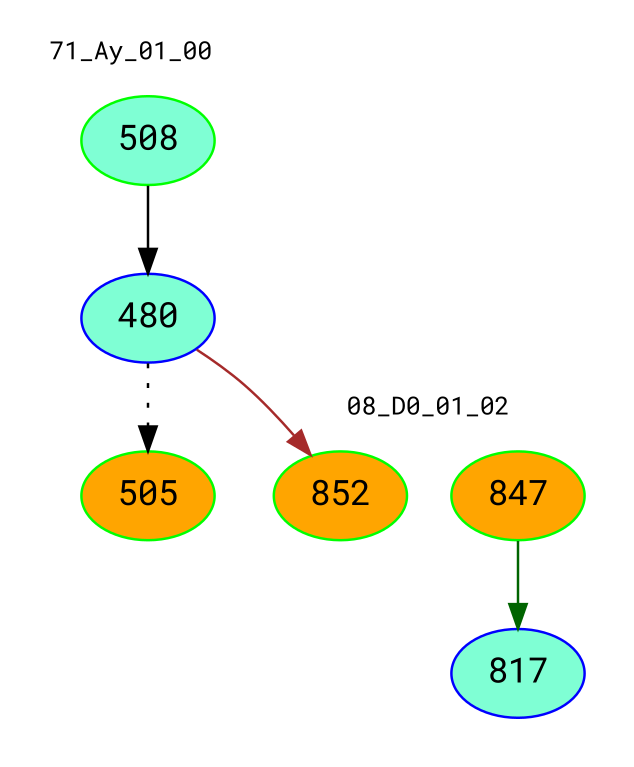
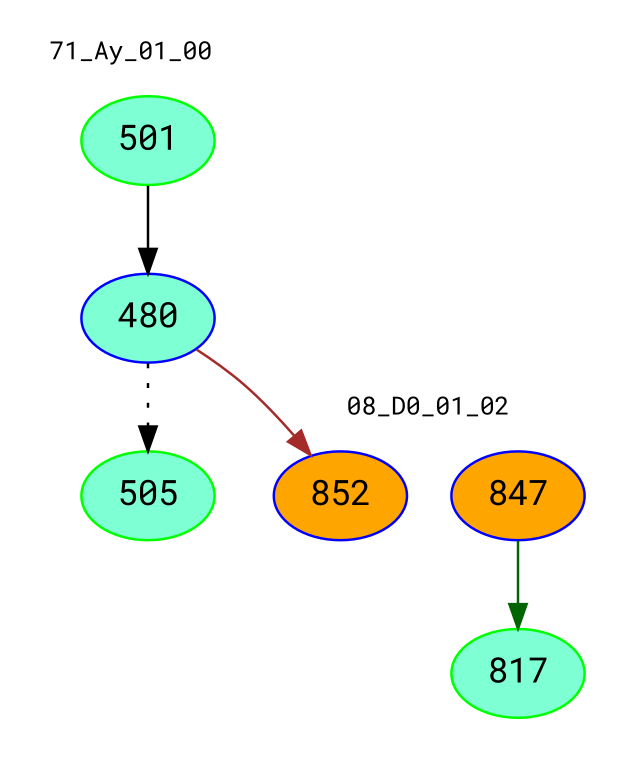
(148, 141) -> (148, 141)
(148, 496) -> (148, 496)
(340, 496) -> (340, 496)
(518, 496) -> (518, 496)
(518, 673) -> (518, 673)
